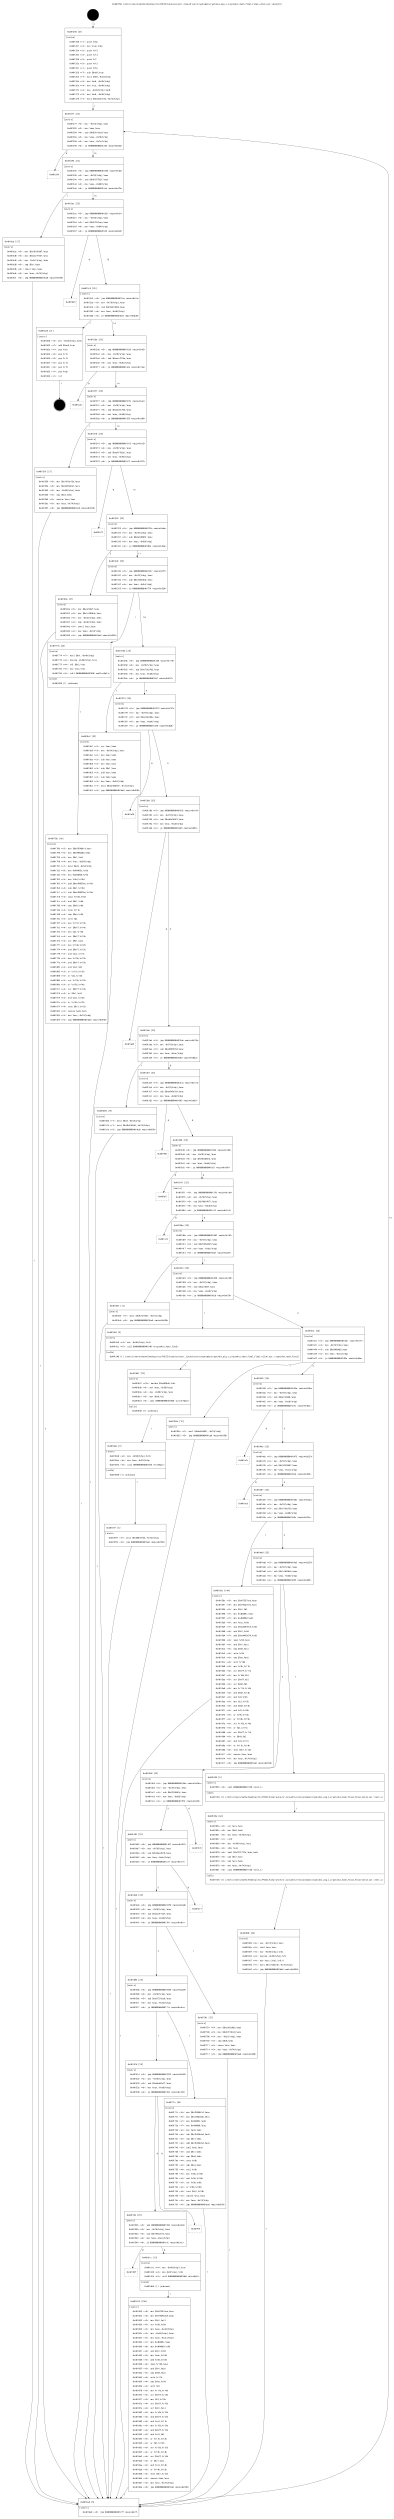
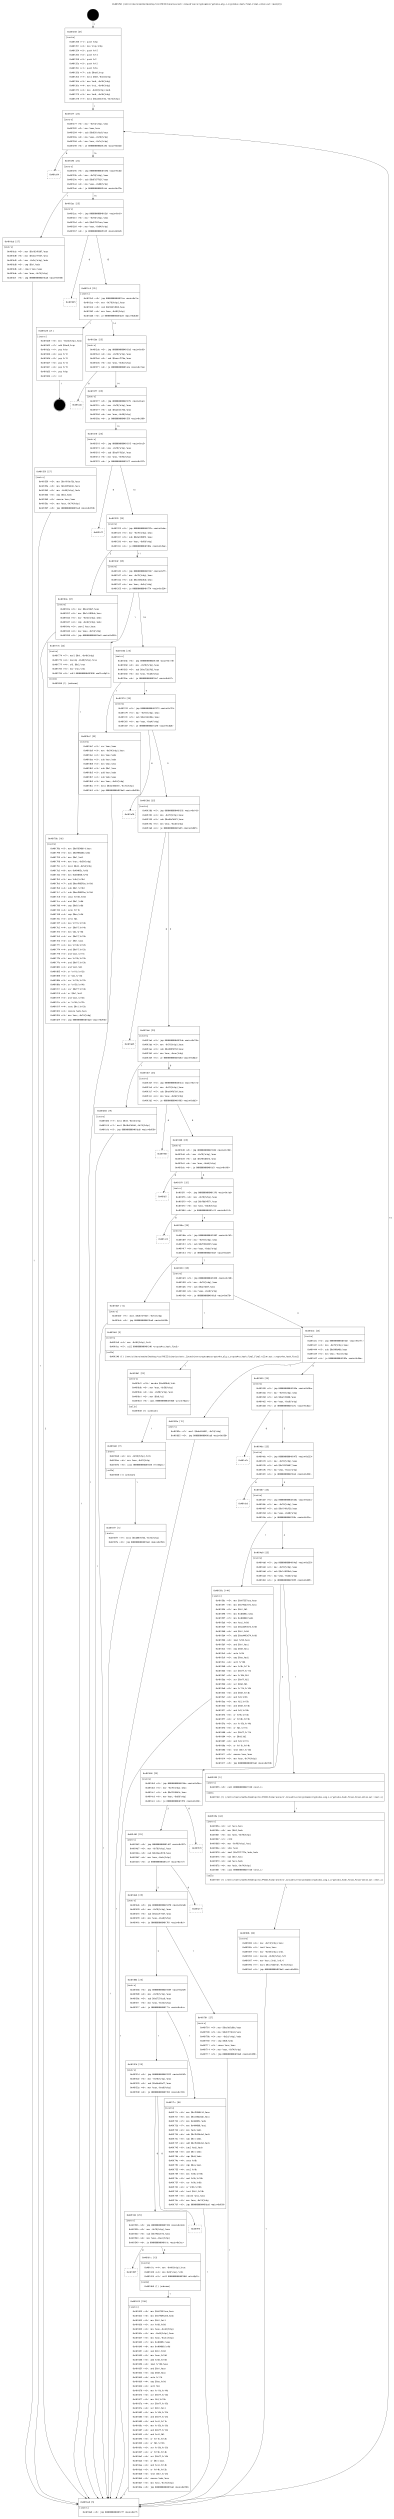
(77, 443) -> none
